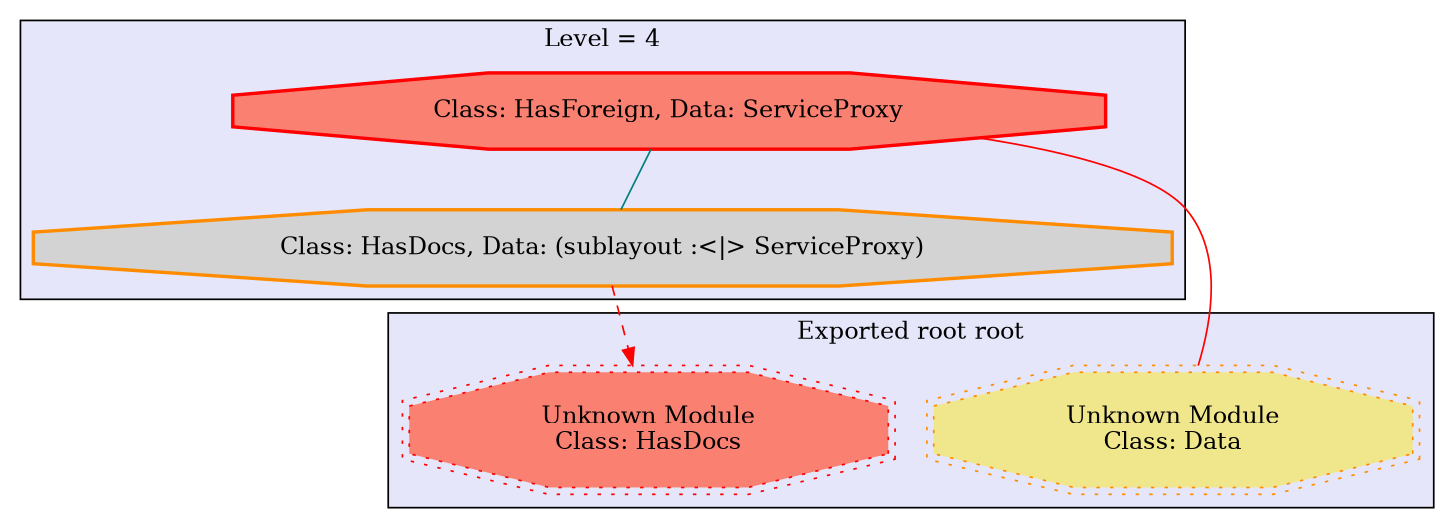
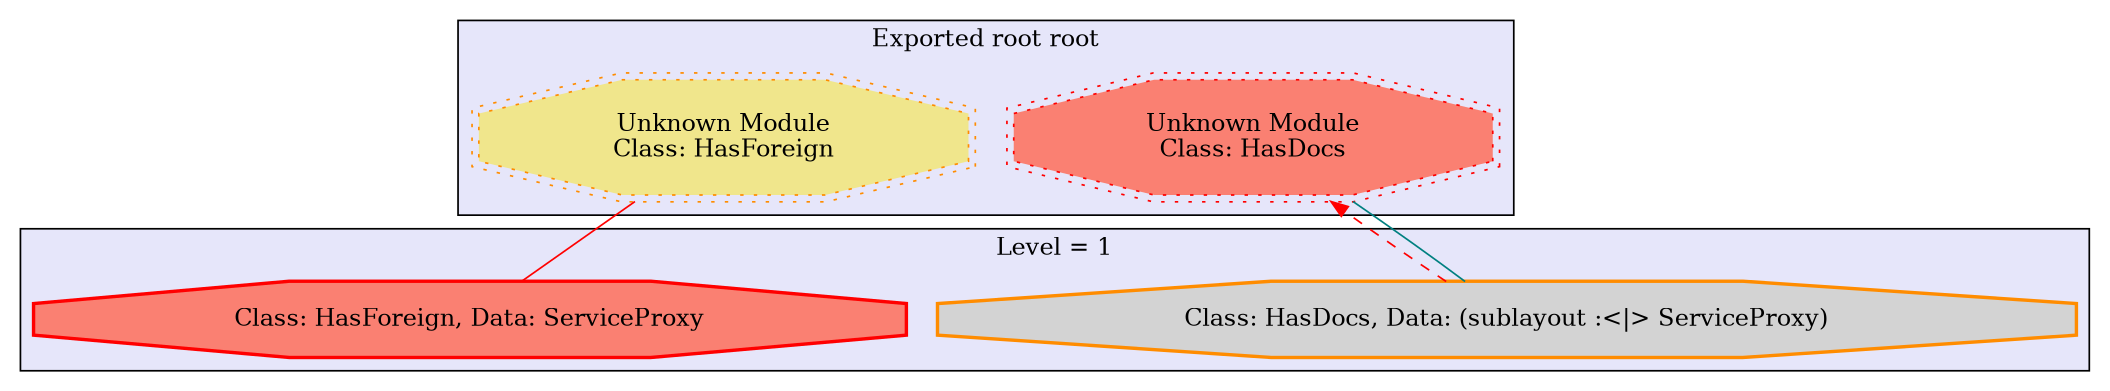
(603, 40) -> (1055, 248)
(636, 179) -> (1409, 241)
(1173, 430) -> (724, 137)
